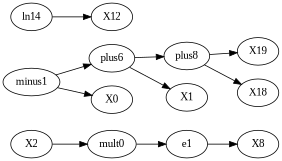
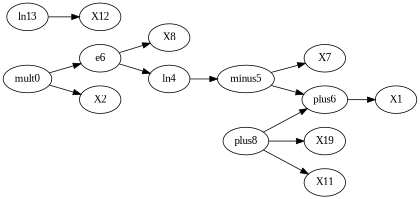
(31, 17) -> (27, 17)
(145, 57) -> (282, 122)
none -> (169, 79)
(31, 82) -> (246, 79)
(258, 93) -> (325, 182)
(112, 100) -> (325, 58)
(66, 144) -> (61, 89)
(187, 144) -> (100, 58)
